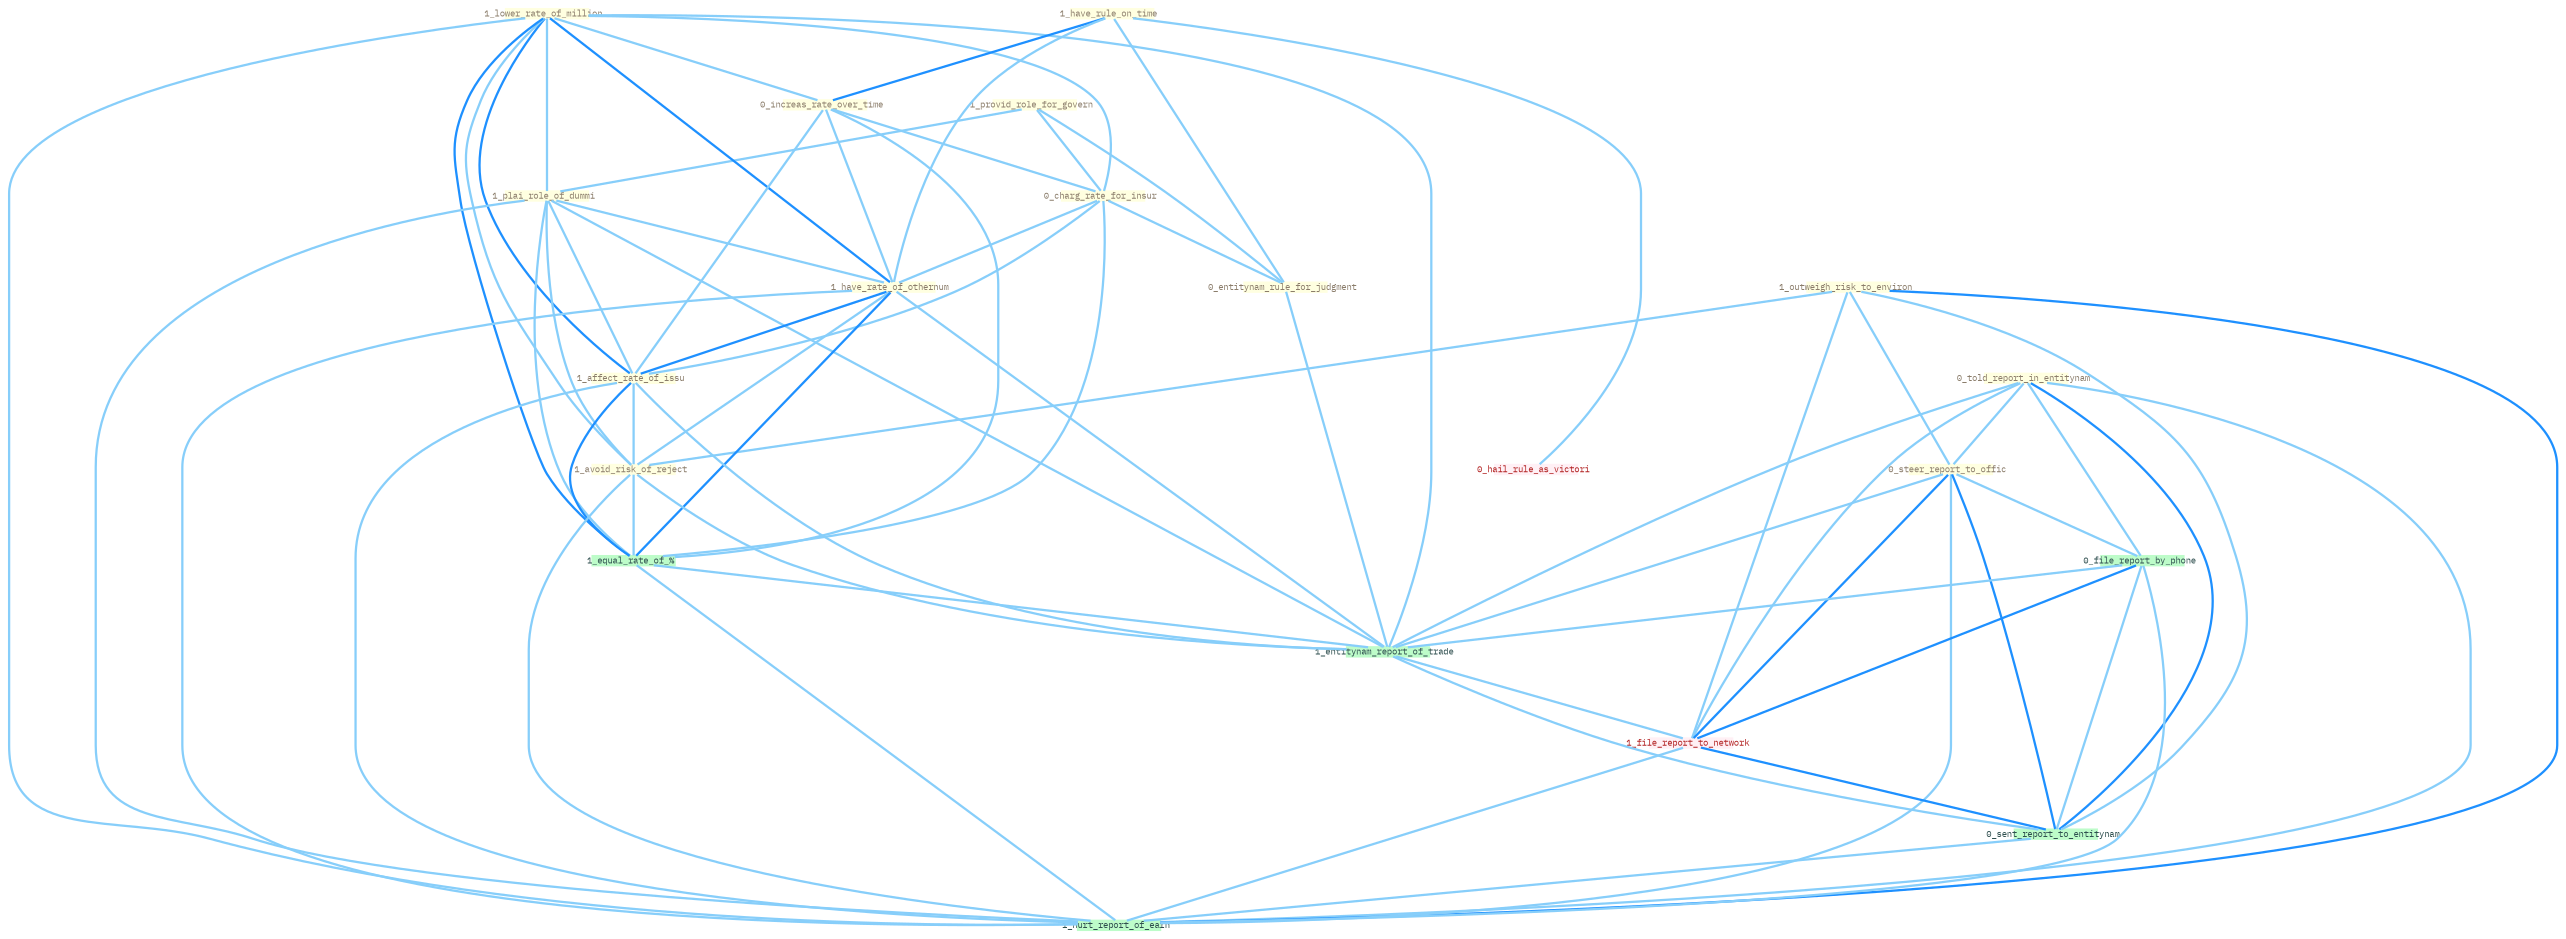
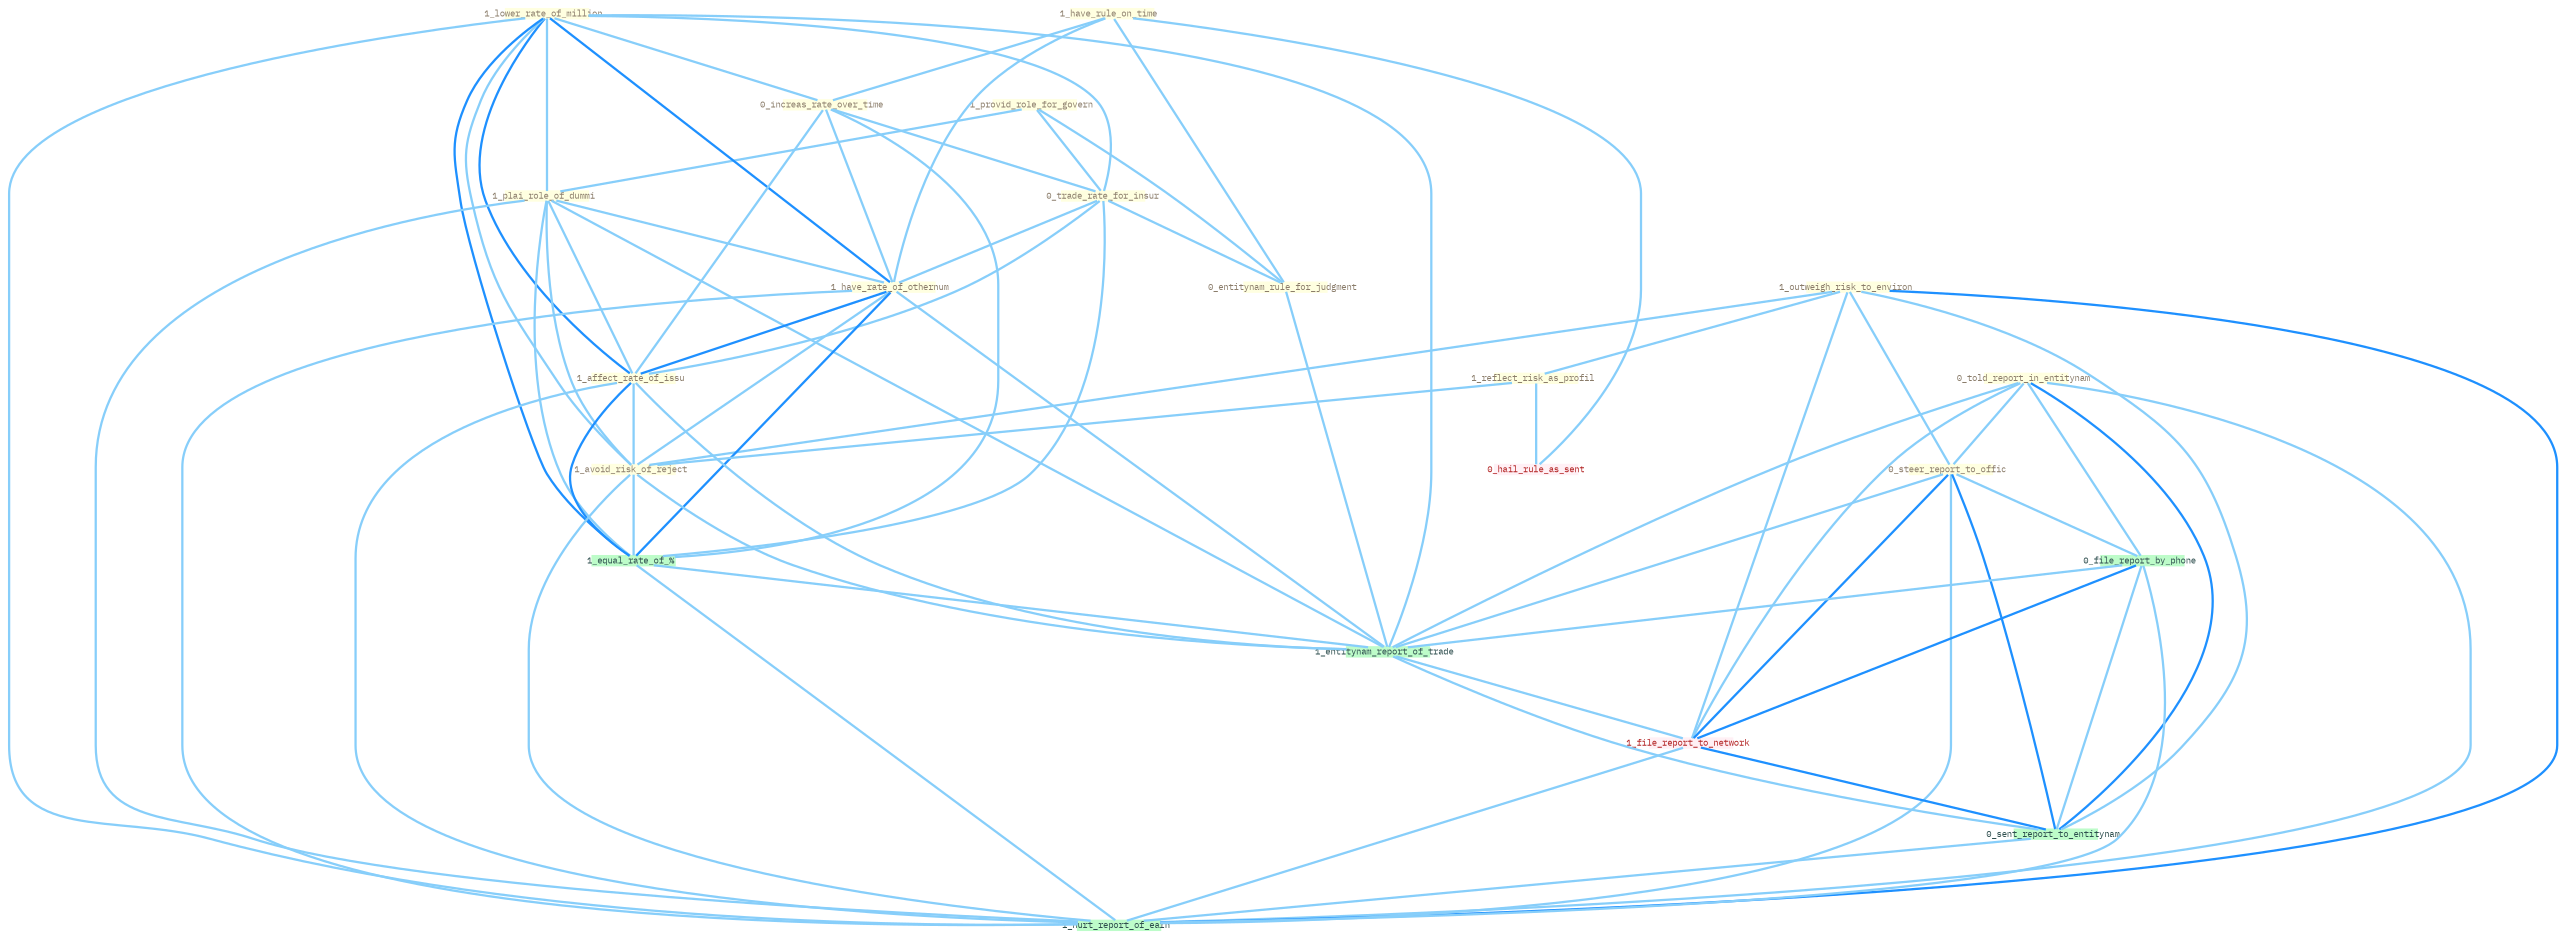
(962, 61) -> (962, 61)
(1103, 196) -> (1103, 196)
none -> (1536, 378)
(1536, 470) -> (1536, 470)
